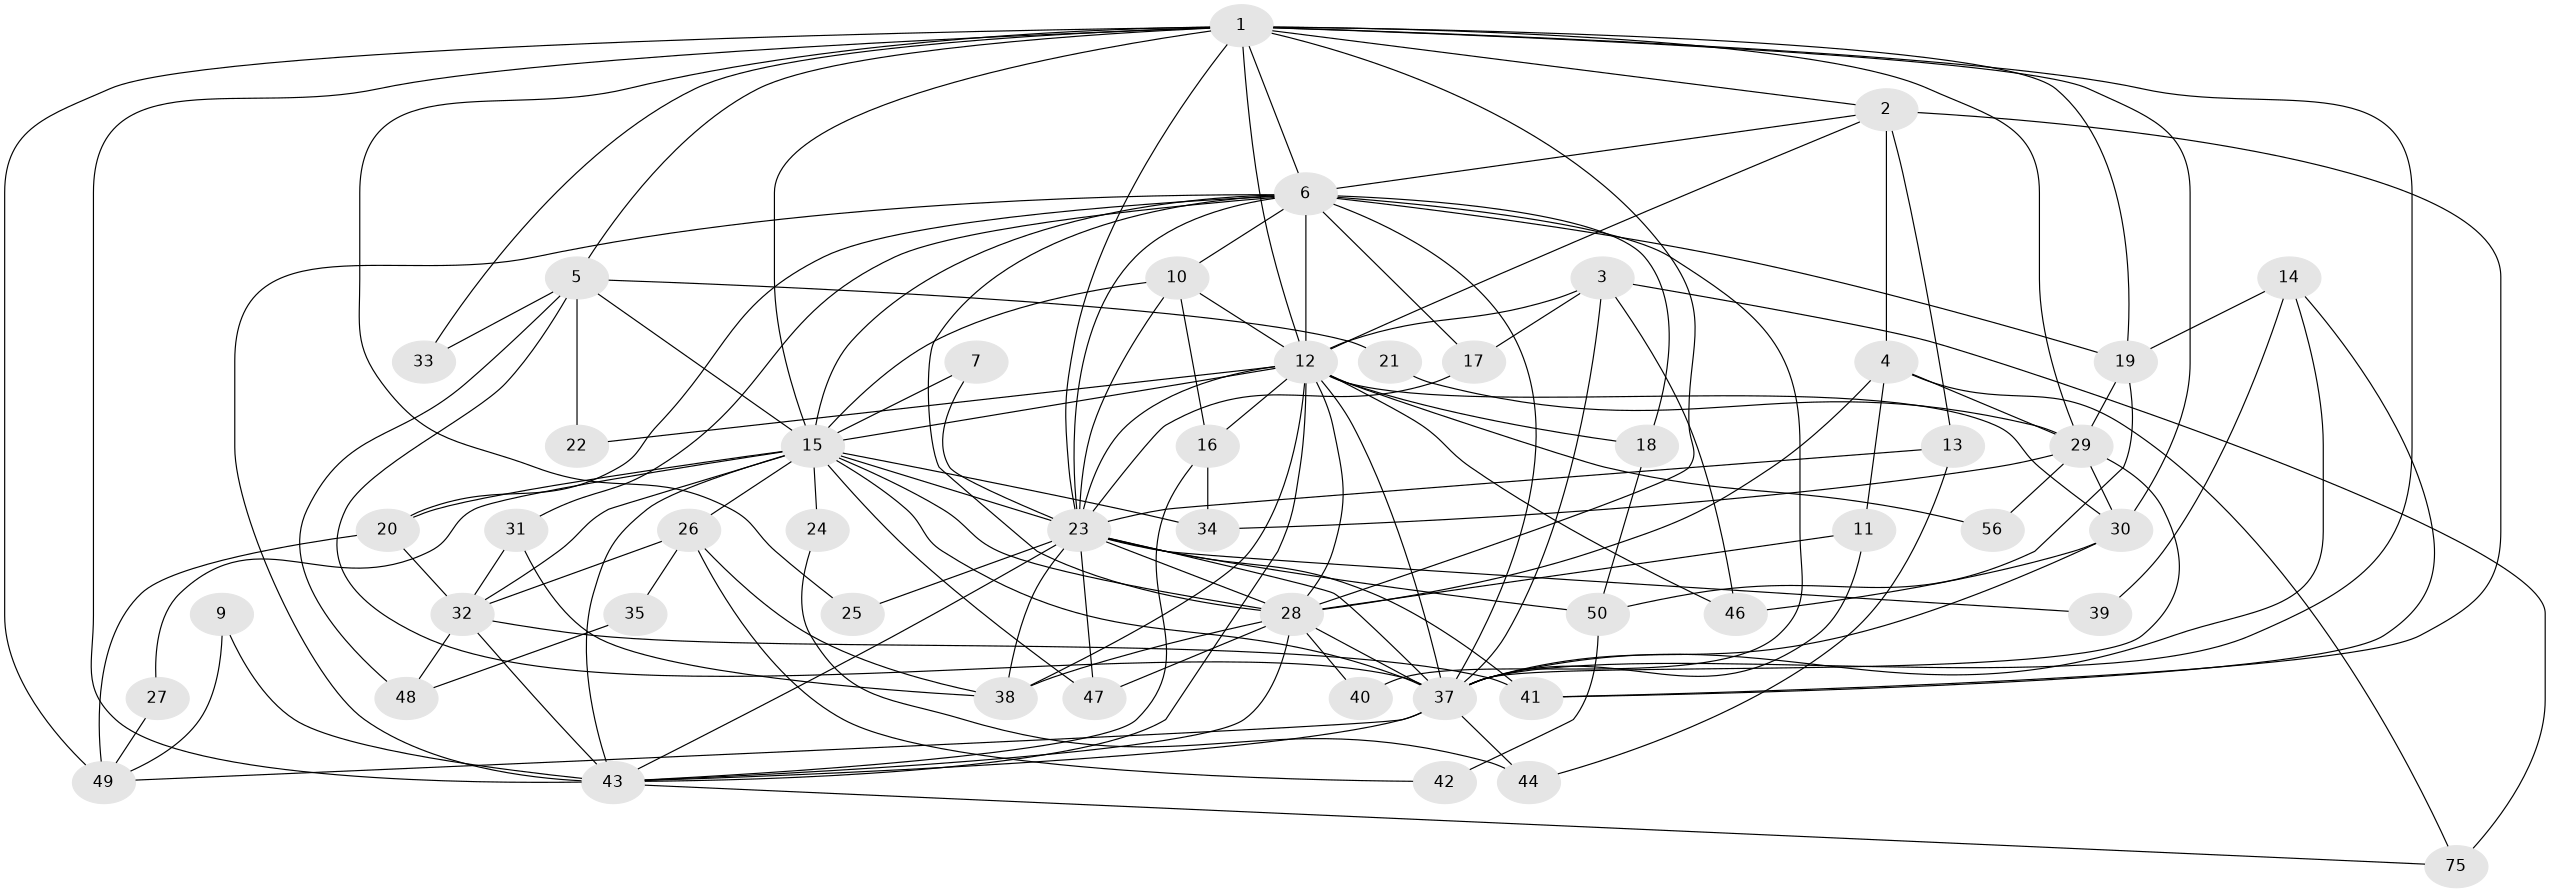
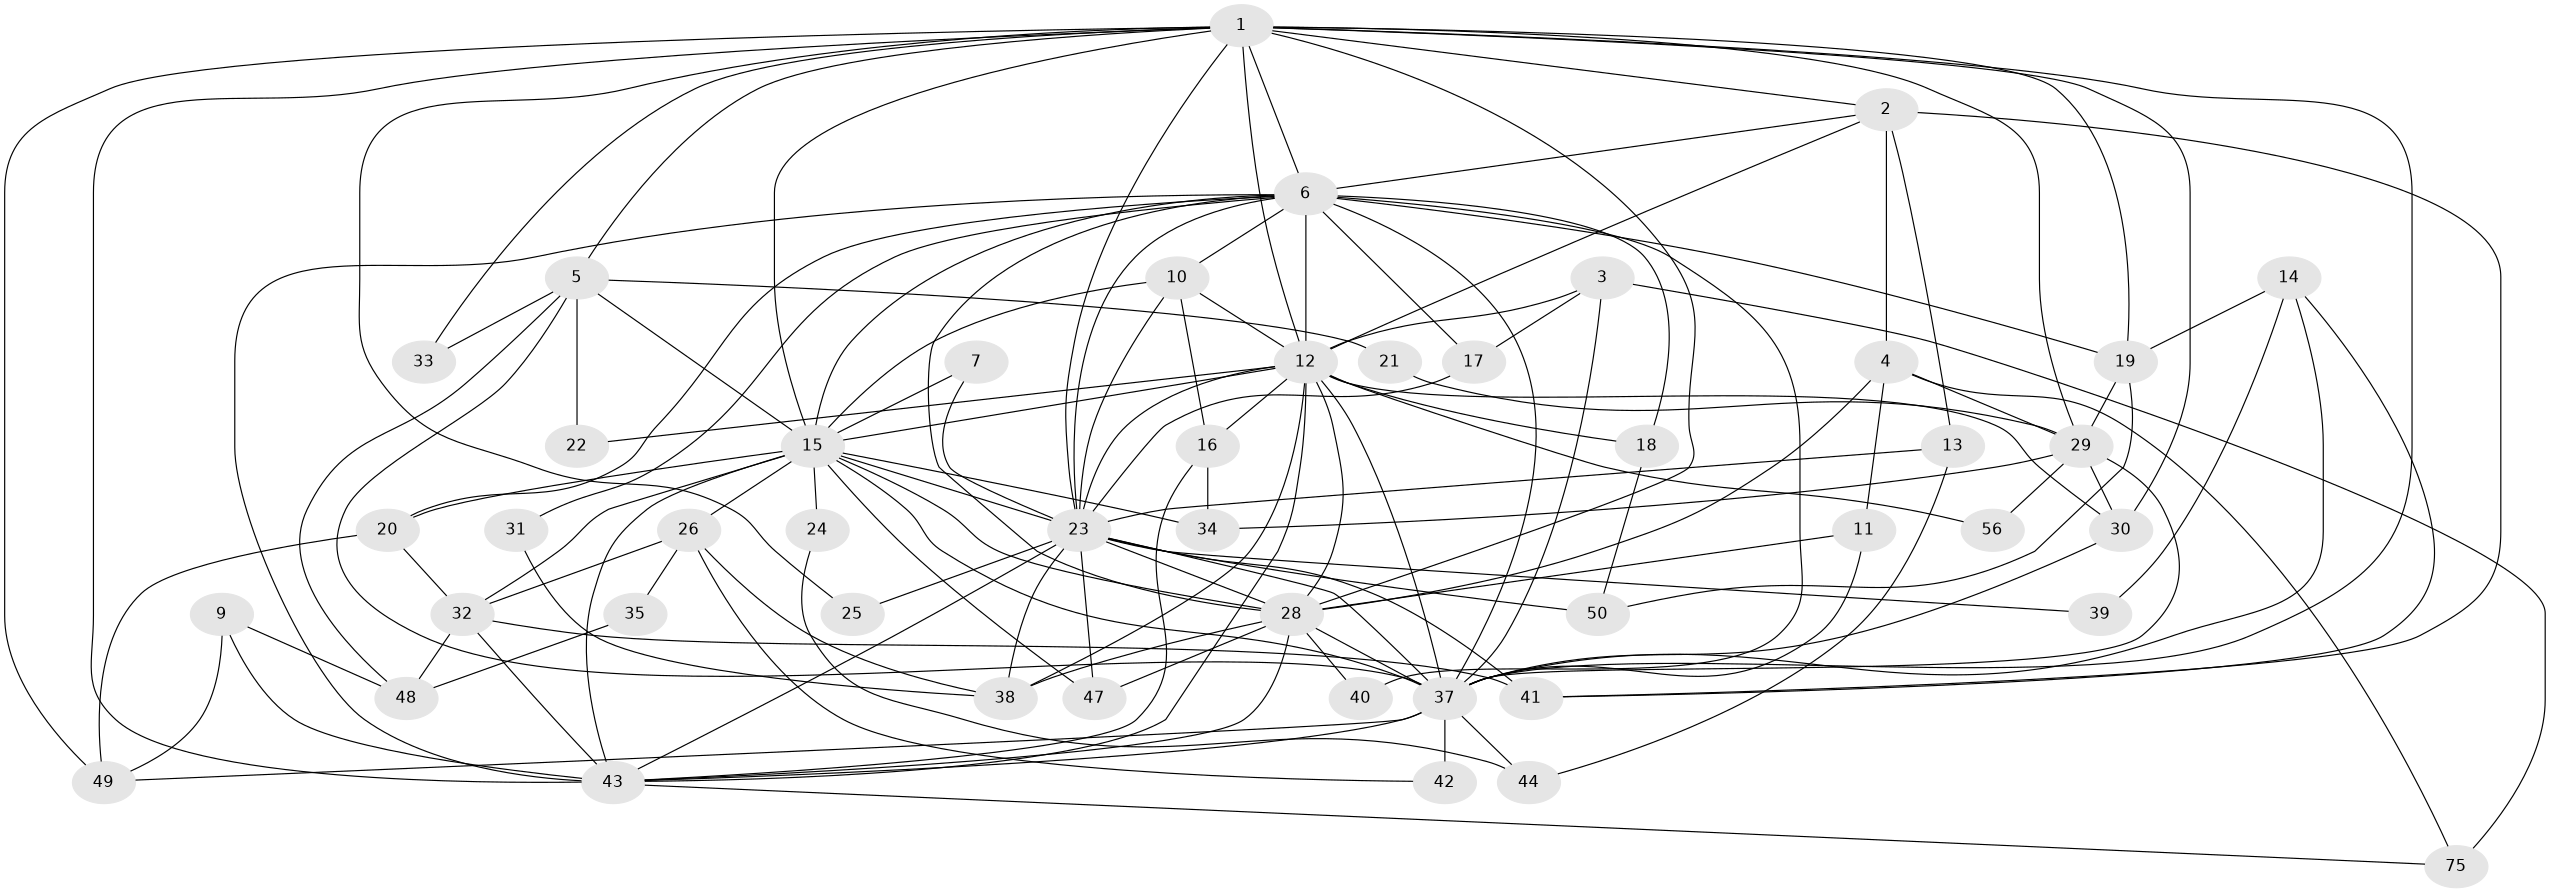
(489, 572) -> none
(1736, 614) -> none
none -> (324, 661)
(158, 698) -> none
(1562, 726) -> (1445, 741)
